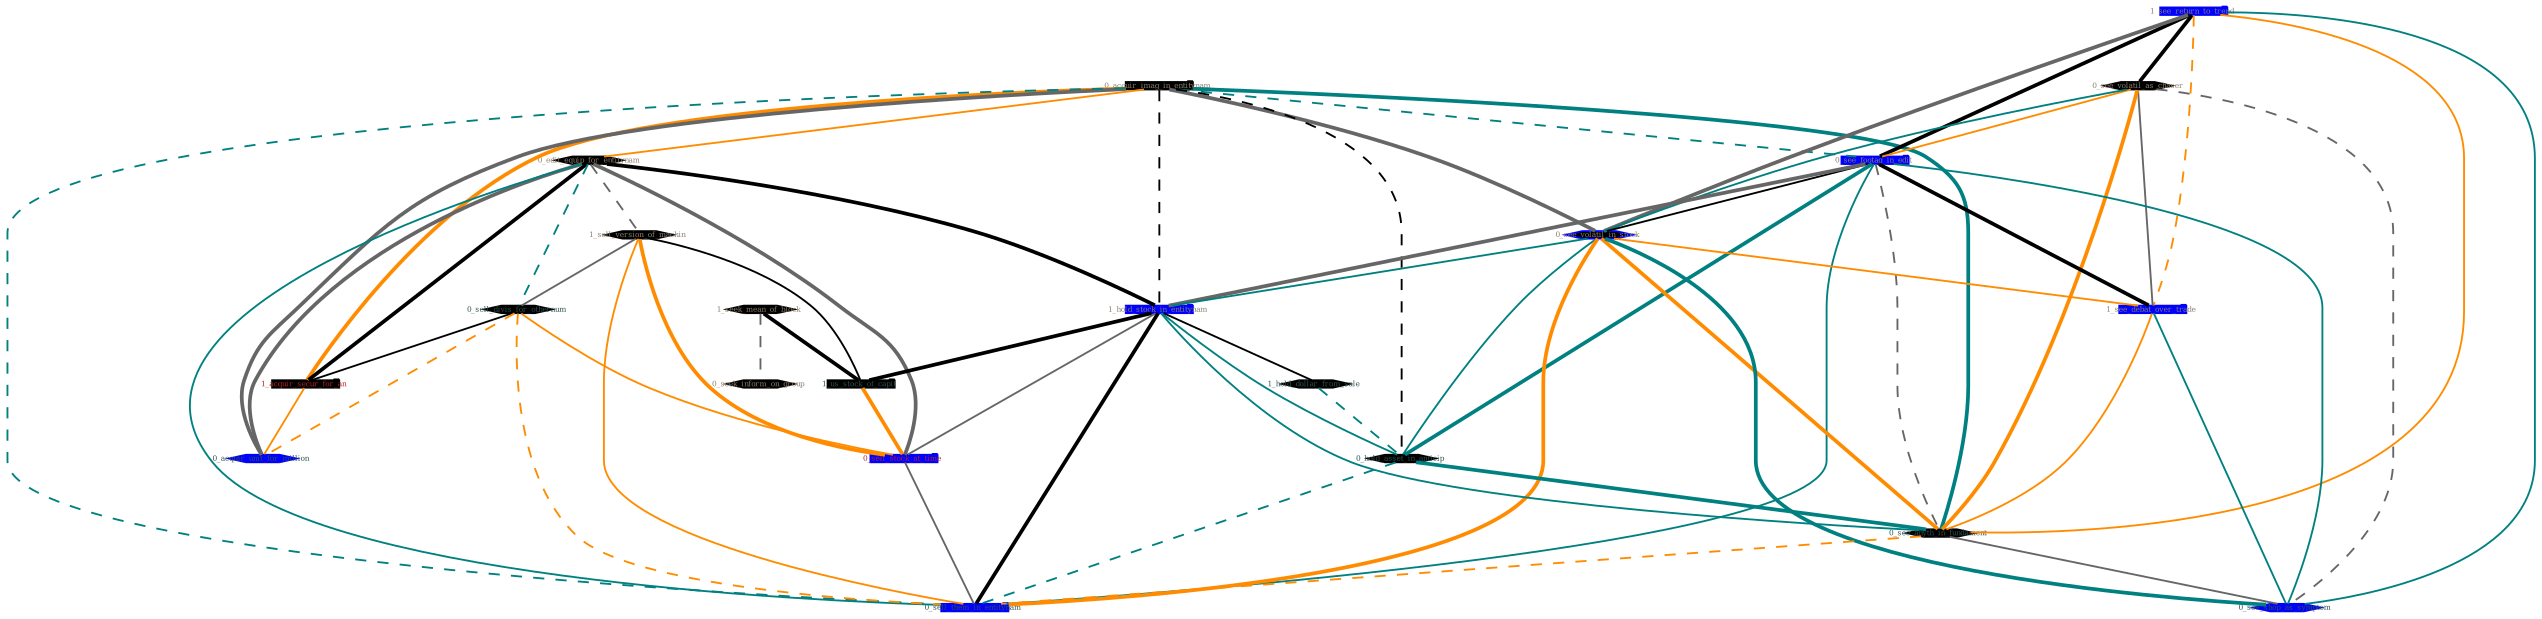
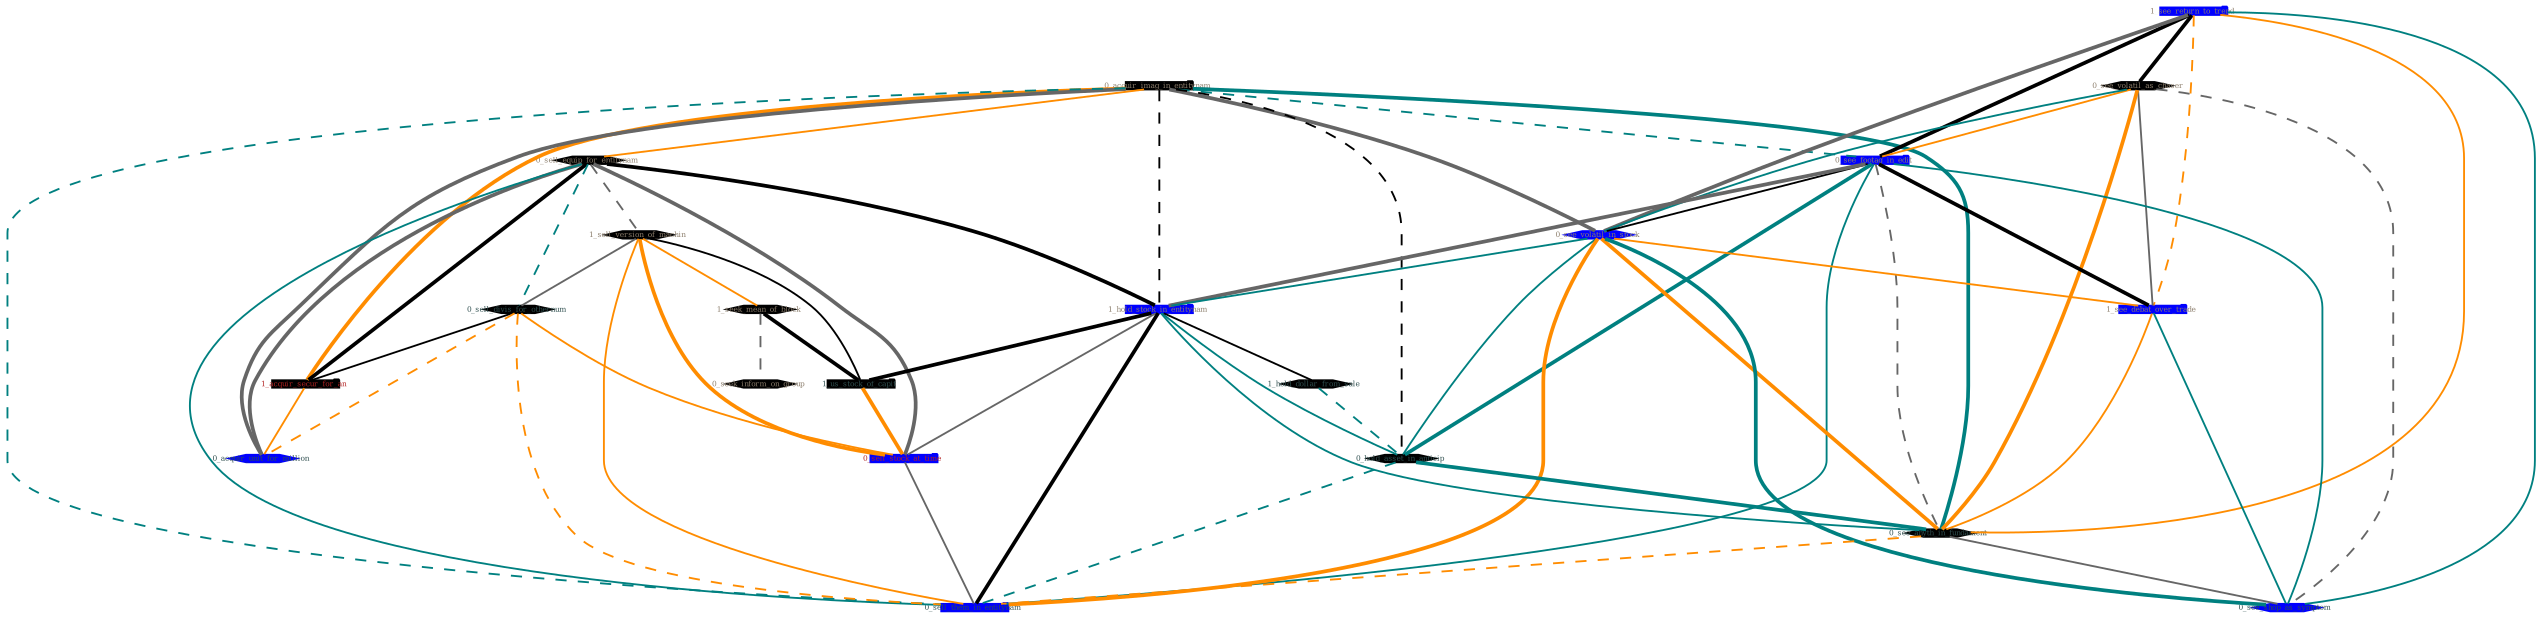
(589, 160) -> (589, 160)
(1599, 235) -> (1599, 235)
none -> (700, 272)
